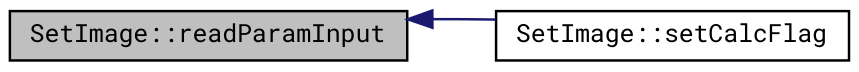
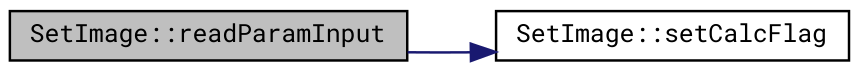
(464, 19) -> (439, 52)
